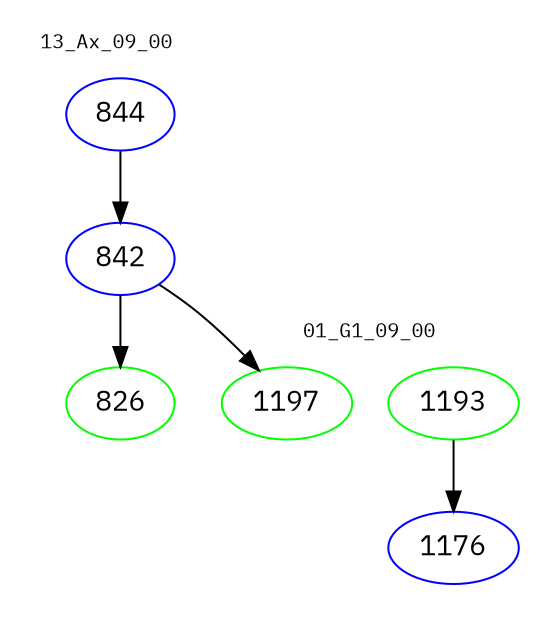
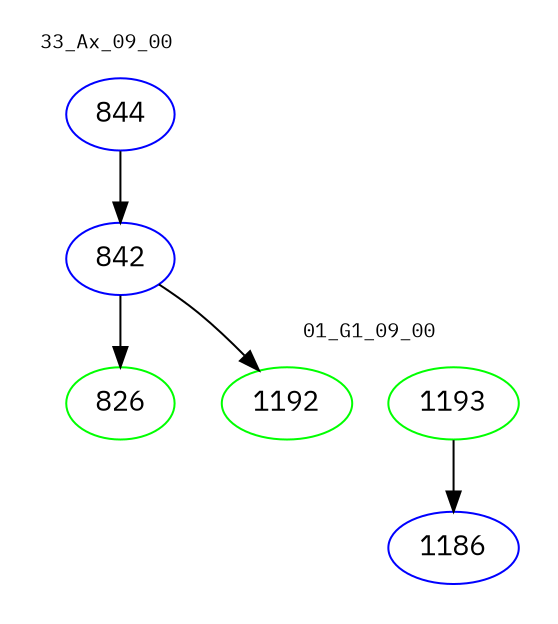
(107, 43) -> (107, 43)
(287, 403) -> (287, 403)
(454, 548) -> (454, 548)
